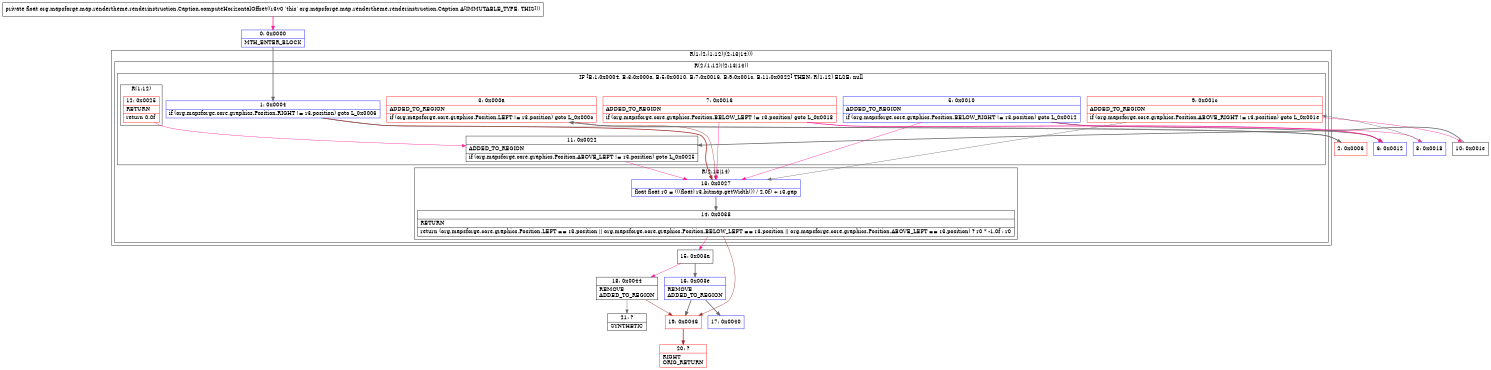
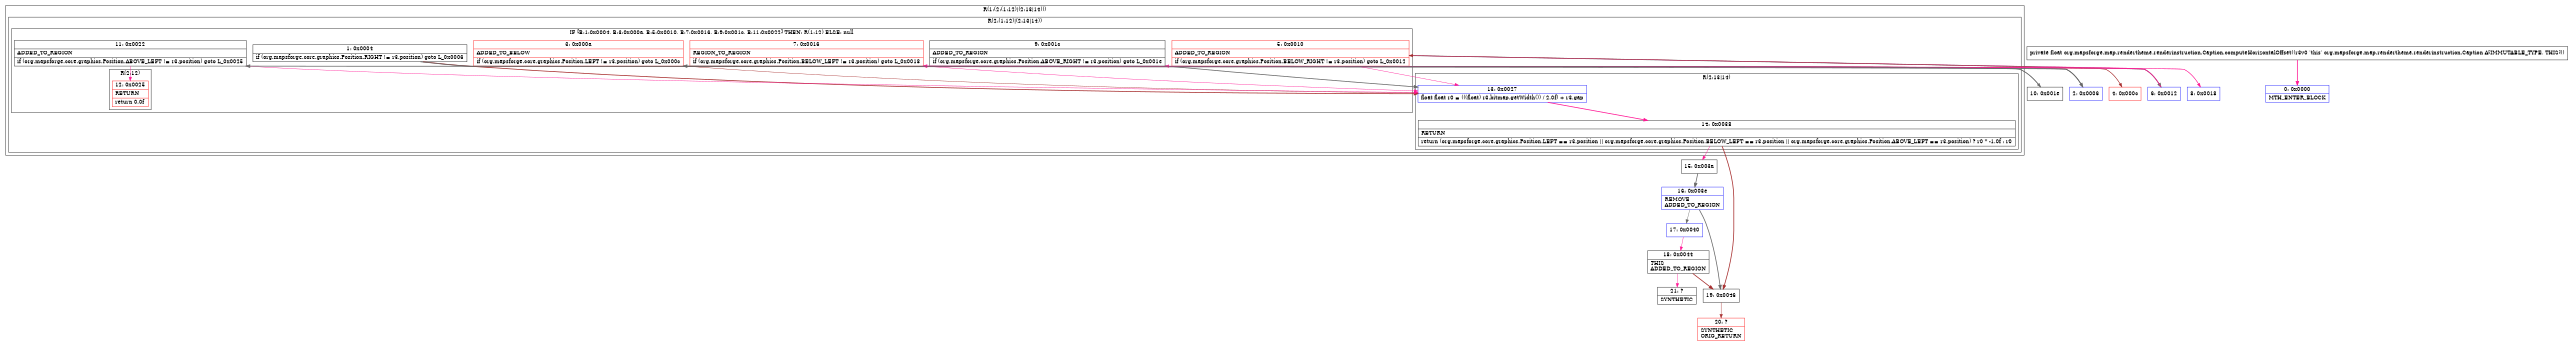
(273, 71) -> none
(141, 89) -> (130, 74)
none -> (2125, 94)
(273, 109) -> (360, 53)
(417, 109) -> (503, 53)
(634, 109) -> (722, 53)
(962, 109) -> (1290, 53)
(1205, 109) -> (1047, 53)
(1375, 125) -> (1689, 67)
(1391, 125) -> (1604, 66)
(1065, 126) -> (1548, 67)
(830, 127) -> (1254, 67)
(308, 140) -> (130, 72)
(1351, 149) -> (2086, 94)
(949, 151) -> (1290, 77)
(716, 202) -> (1596, 111)
(668, 269) -> (1682, 242)
(735, 283) -> (1734, 216)
(612, 290) -> (1658, 263)
(627, 305) -> (1678, 278)
(712, 306) -> (1688, 215)
(658, 307) -> (1701, 280)
(683, 322) -> (1721, 296)
(683, 335) -> (1721, 308)
(672, 357) -> (1717, 331)
